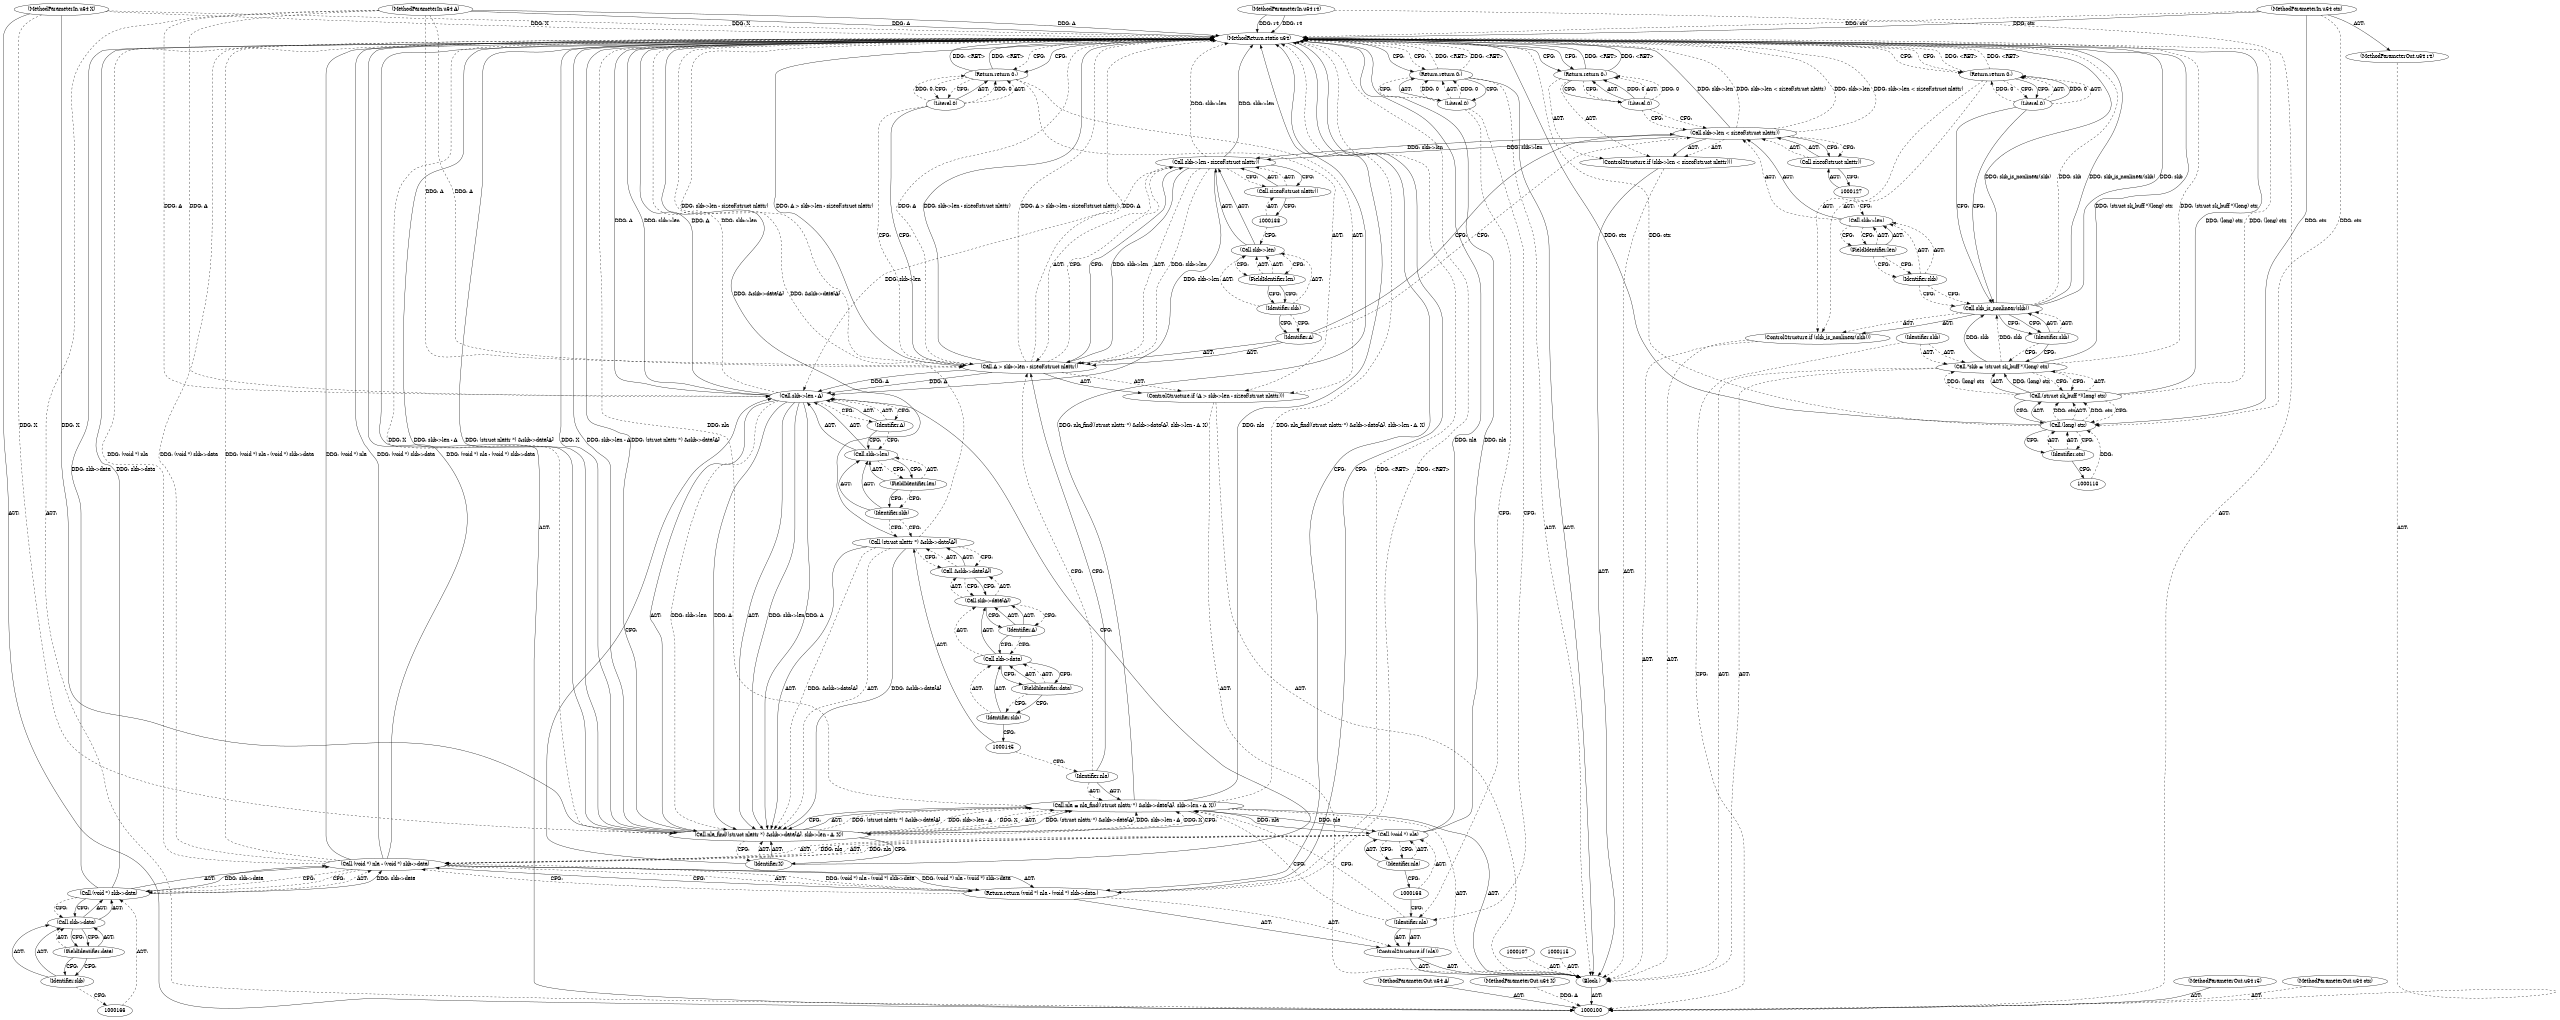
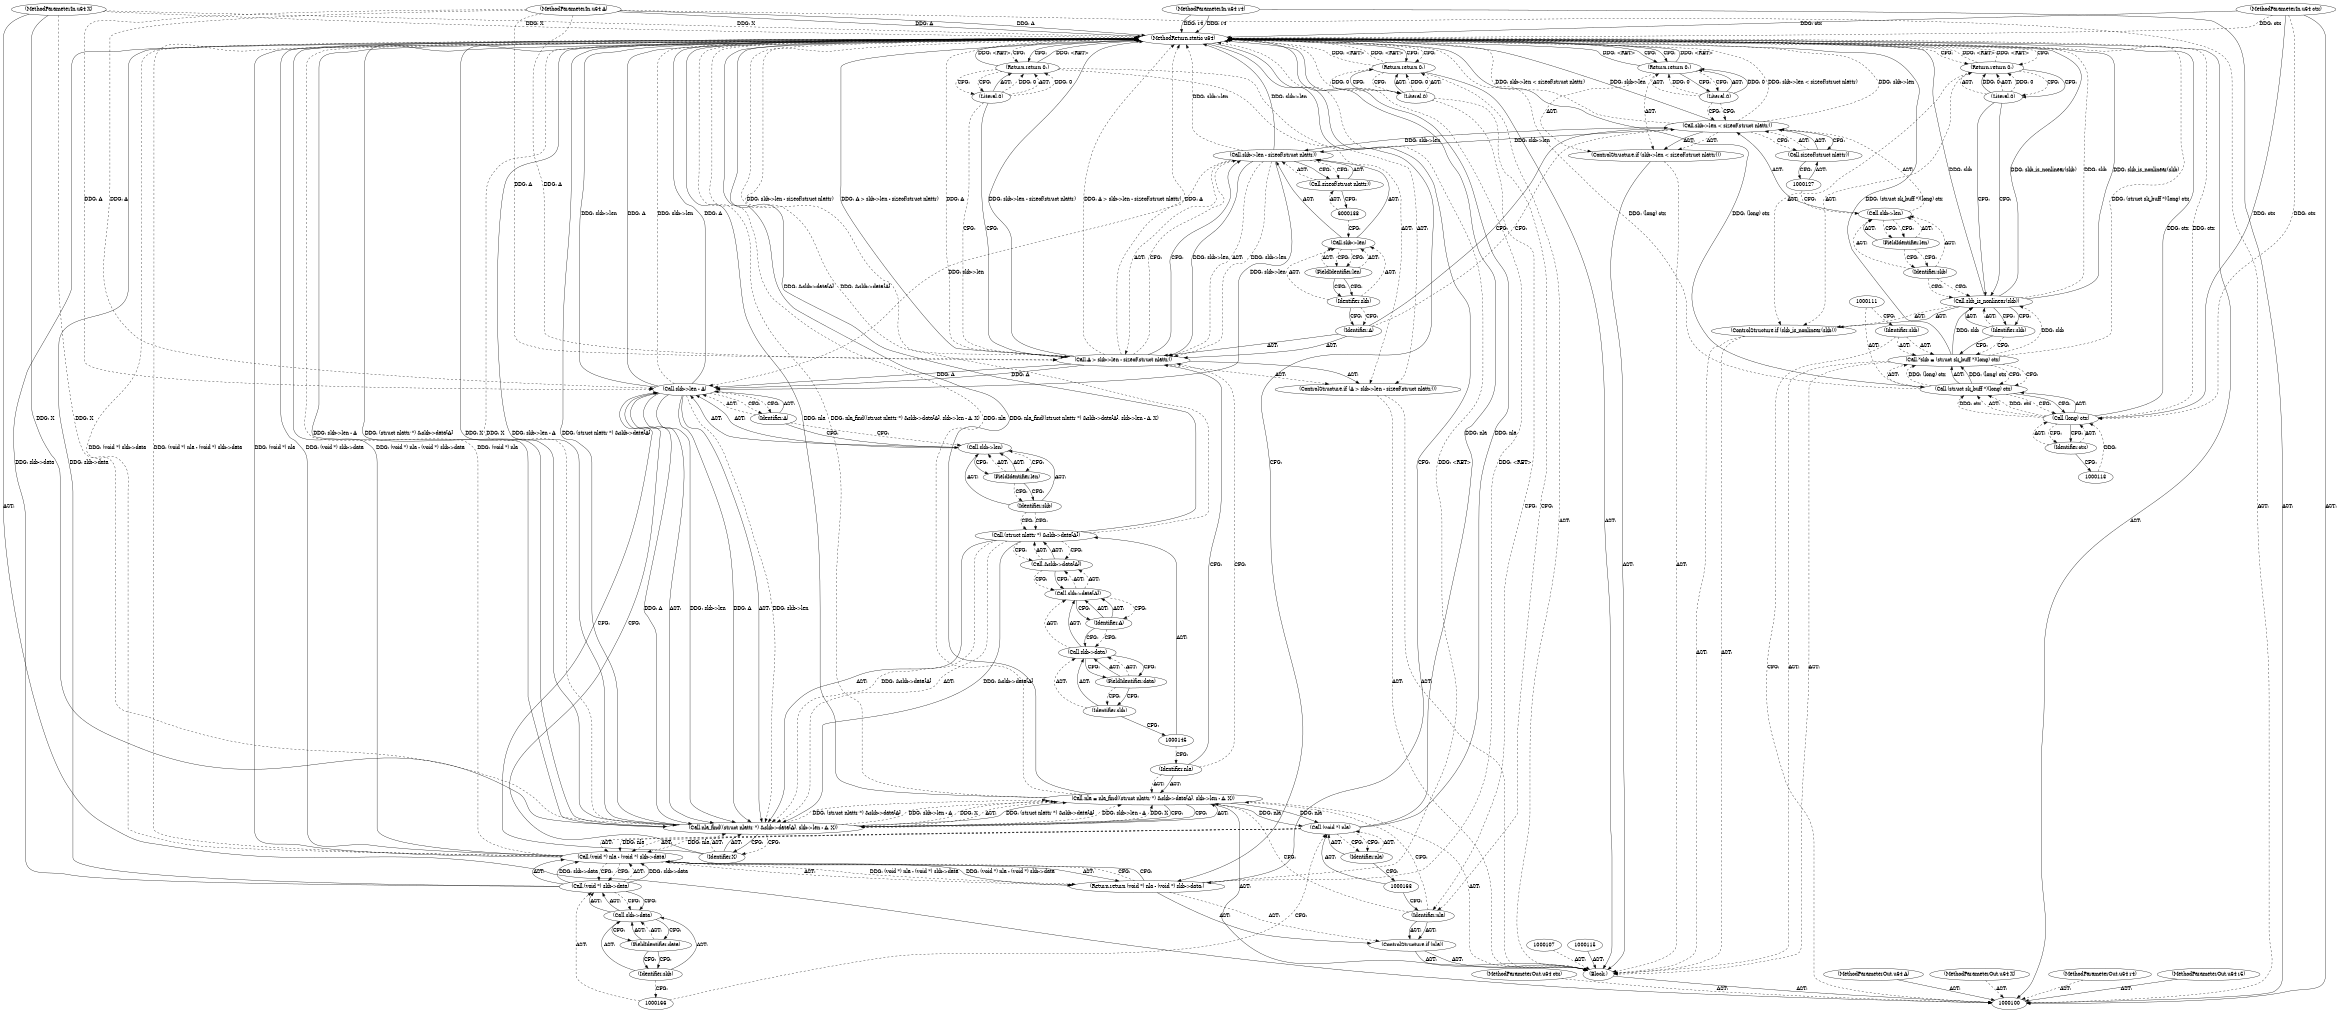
(2359, 29) -> (2326, 642)
(1269, 221) -> (1348, 214)
none -> (1867, 302)
(2291, 341) -> (2245, 149)
(1434, 865) -> (1343, 874)
none -> (1024, 954)
(1567, 969) -> (1591, 958)
(1569, 996) -> (2003, 989)
